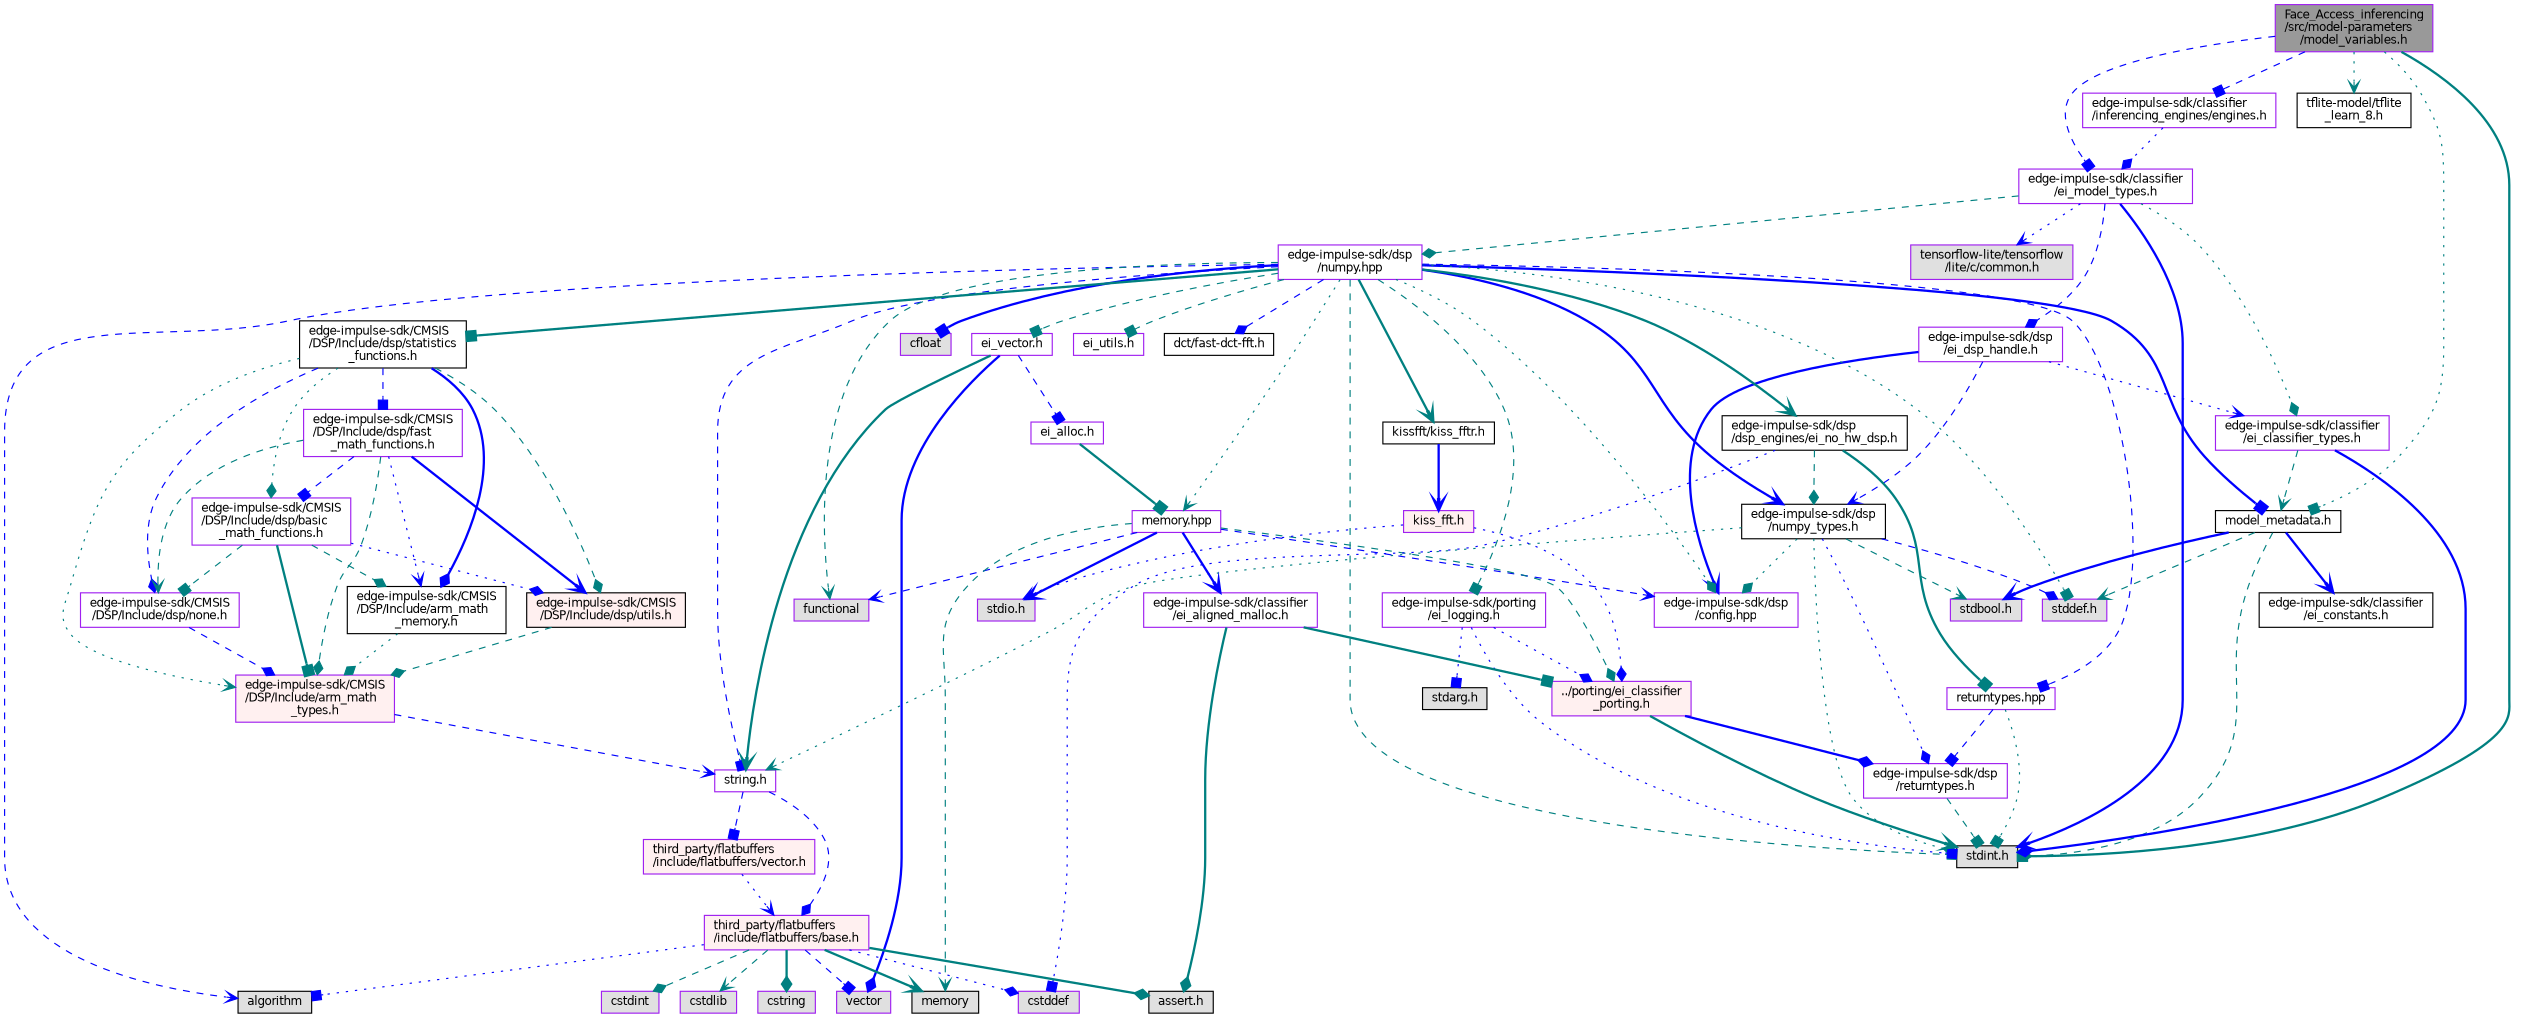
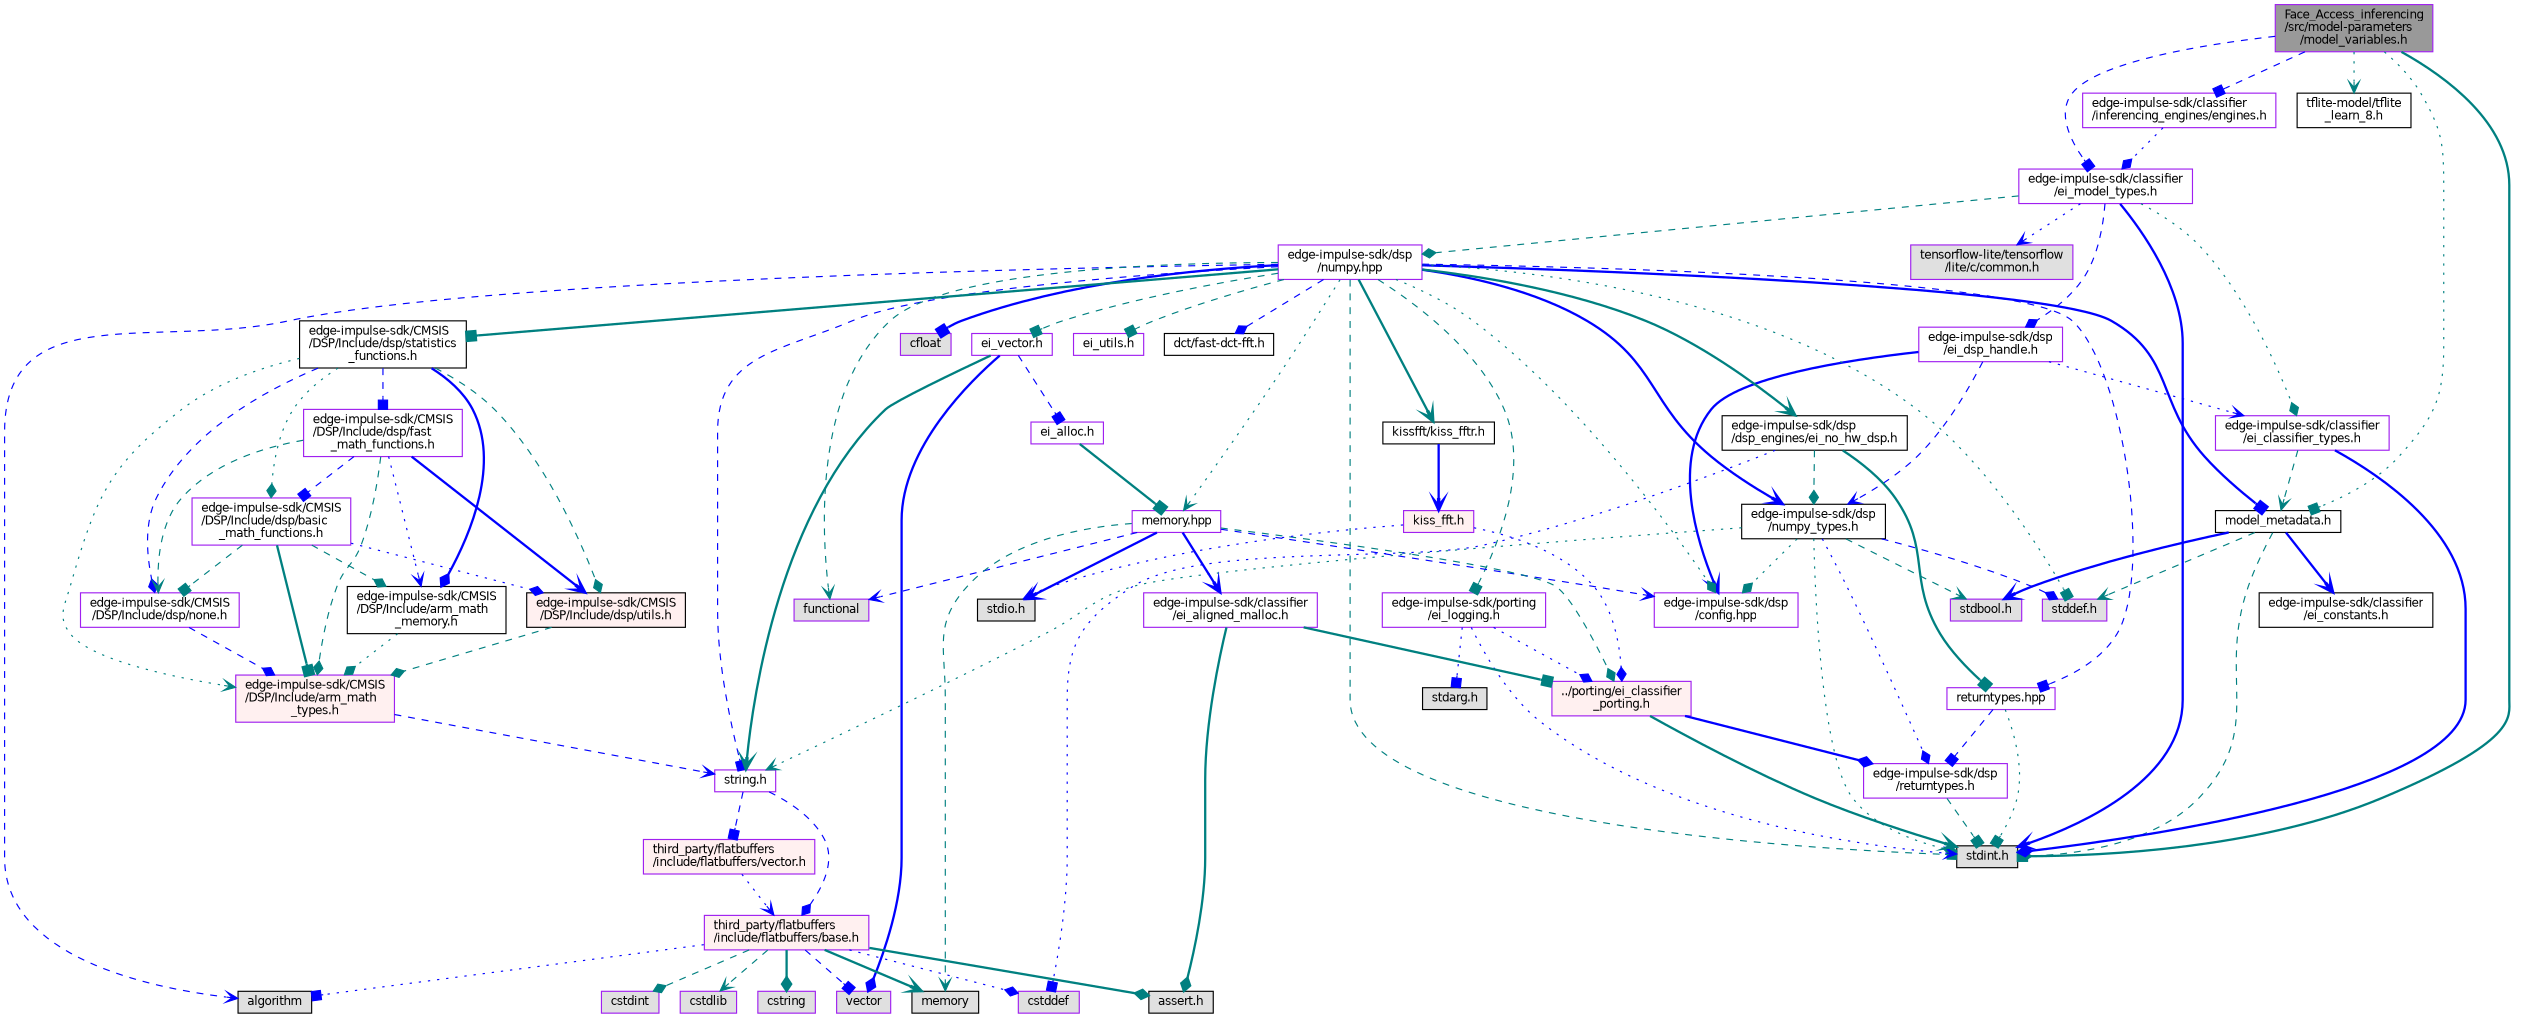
(1006, 610) -> (1006, 610)
(1678, 796) -> (1678, 796)
